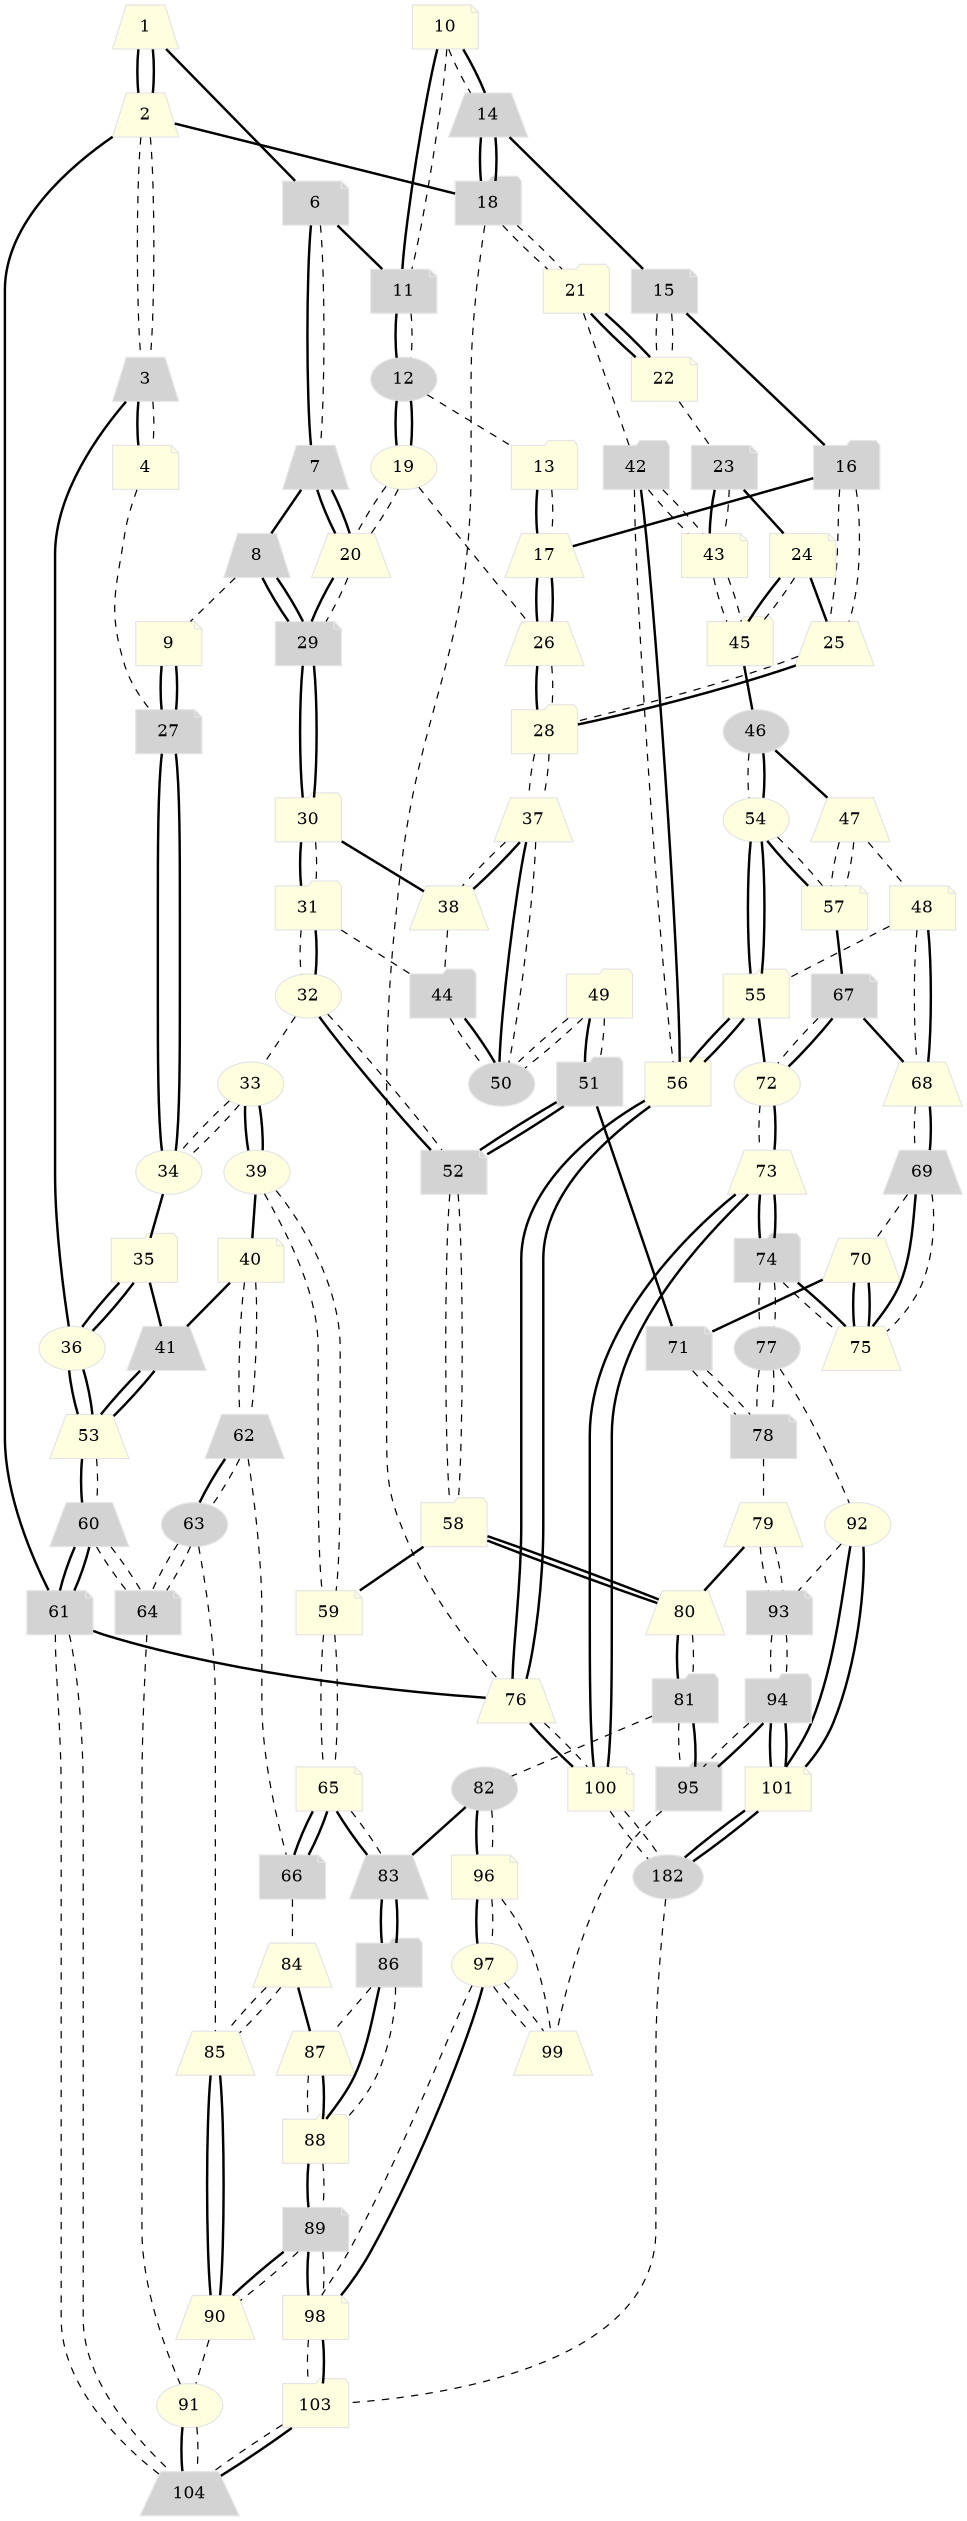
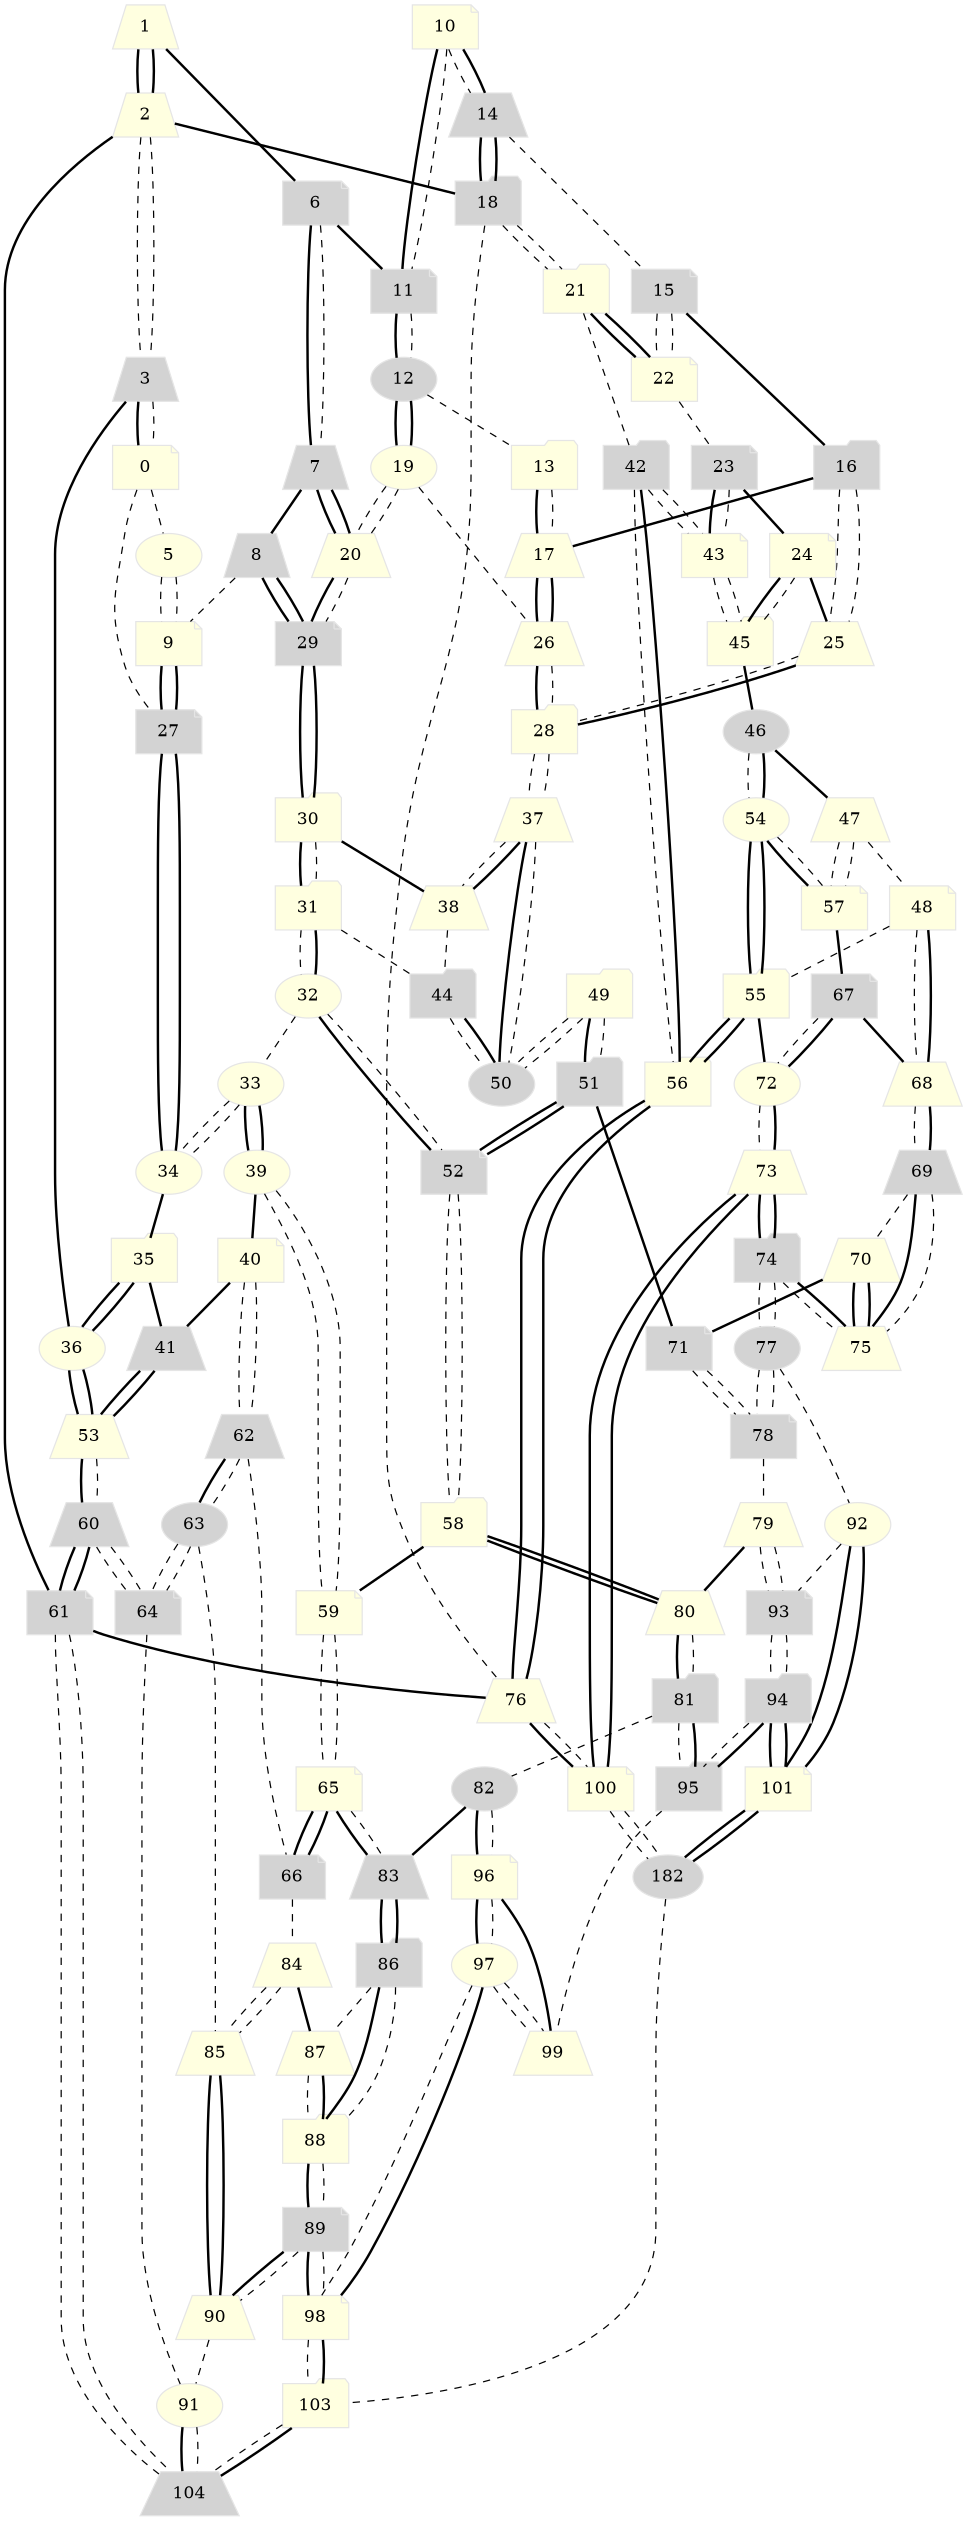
(576, 203) -> (576, 203)
(146, 467) -> (146, 467)
none -> (169, 556)
(535, 1961) -> (535, 1961)
